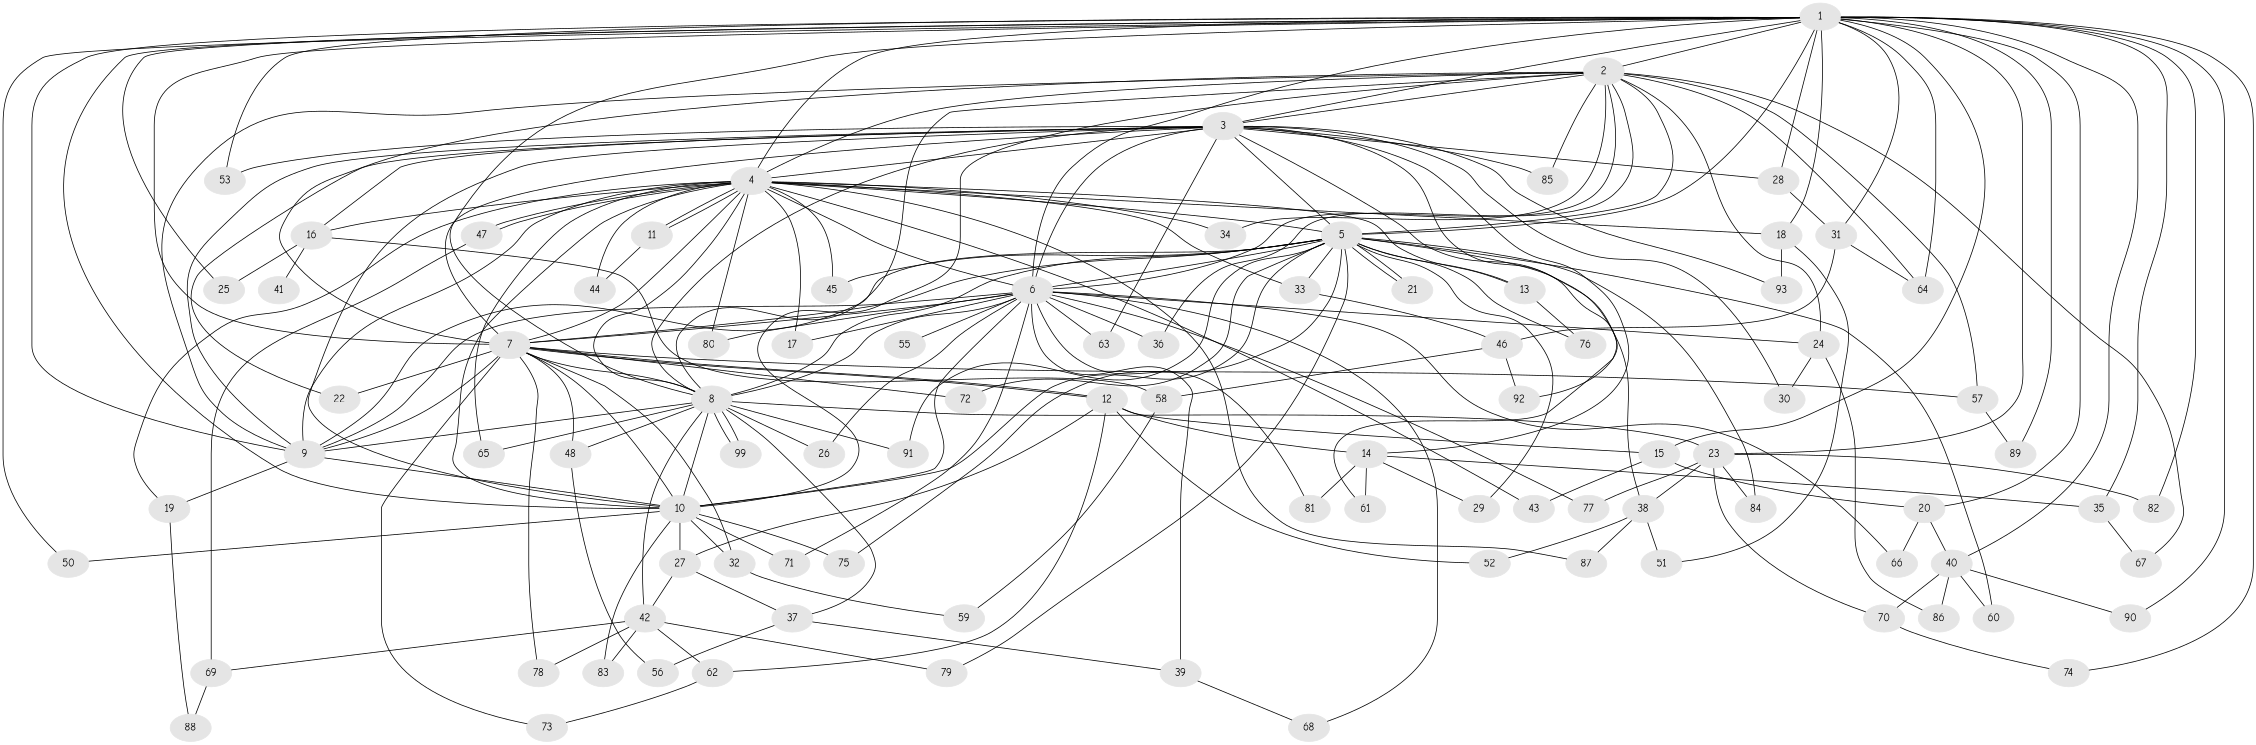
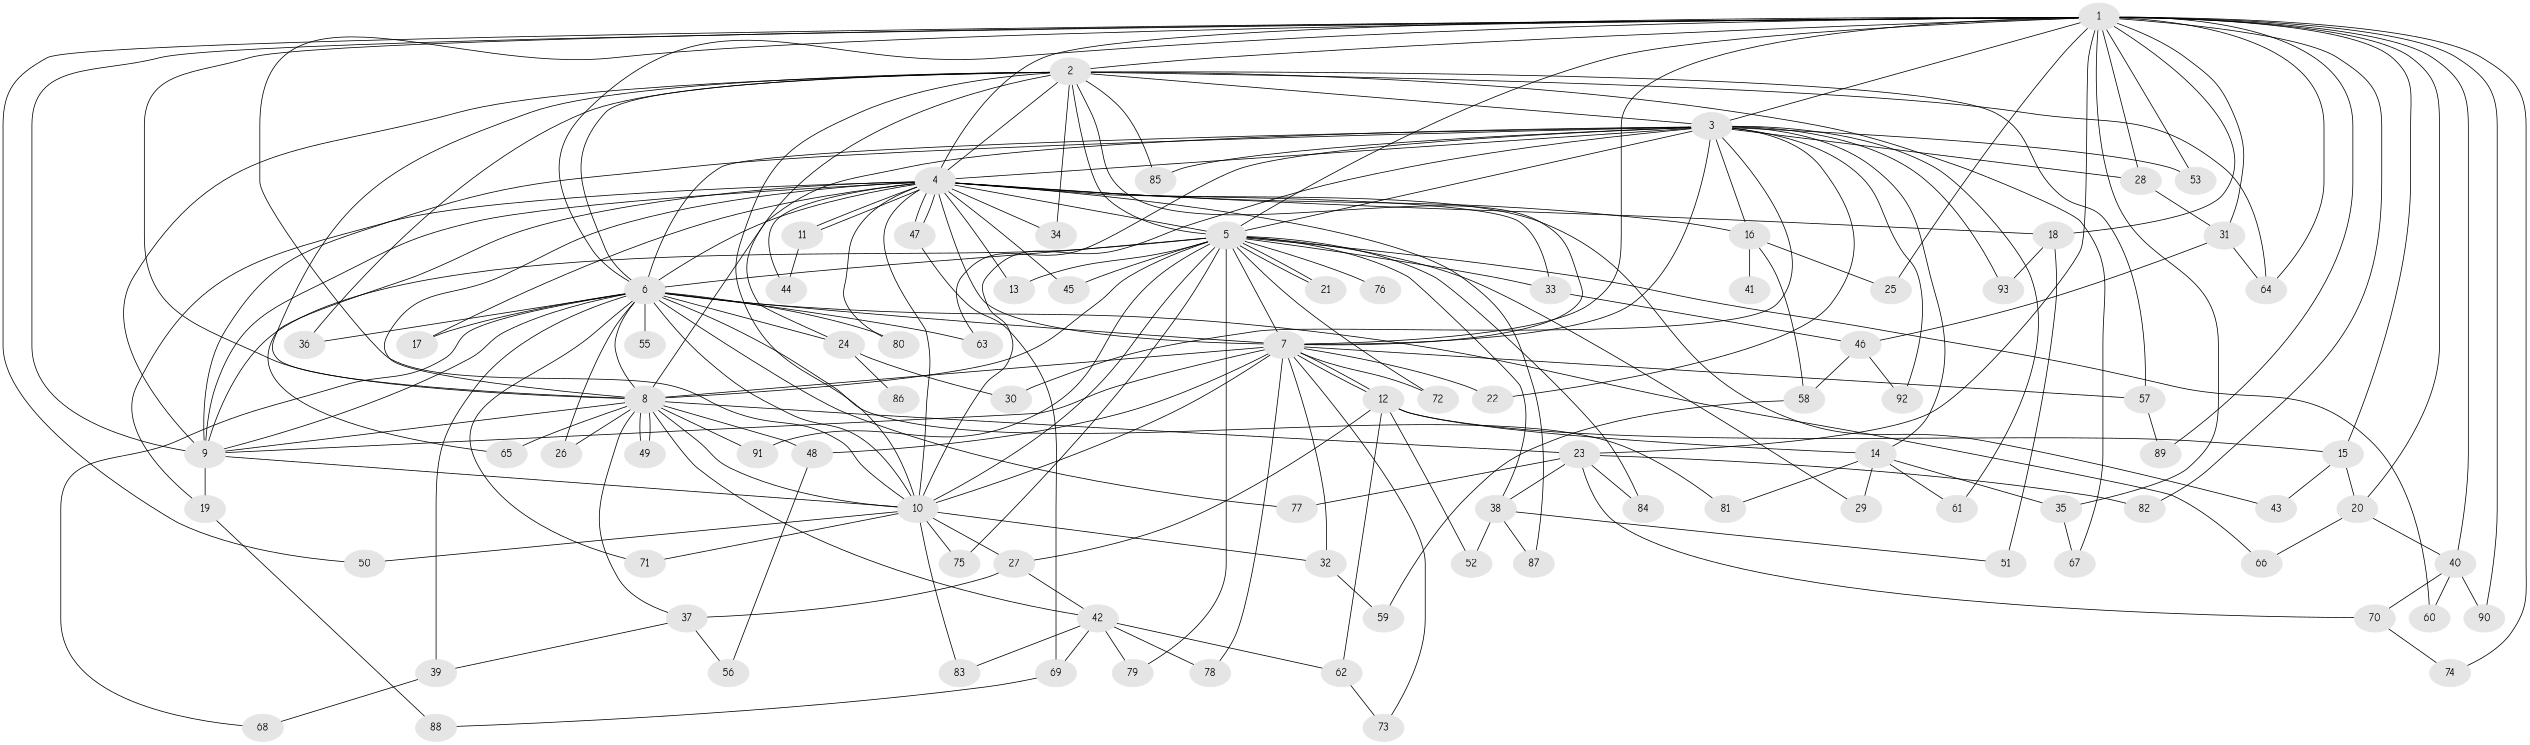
(1555, 318) -> none
(741, 454) -> (645, 454)
(1945, 591) -> none
